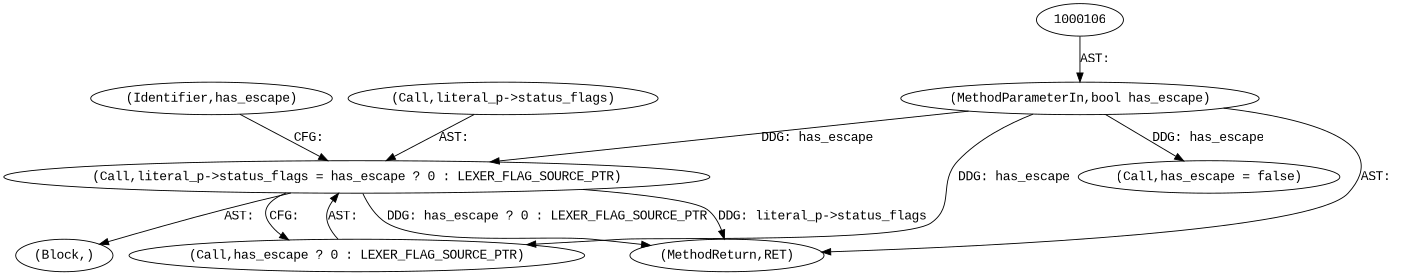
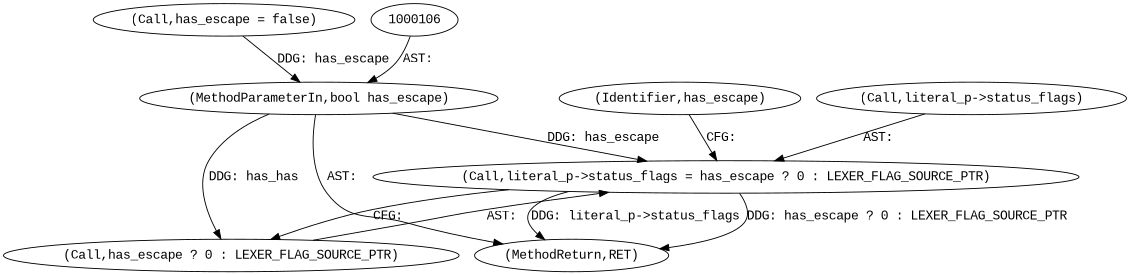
(1141, 135) -> (268, 56)
(1014, 177) -> (254, 177)
(64, 255) -> none
